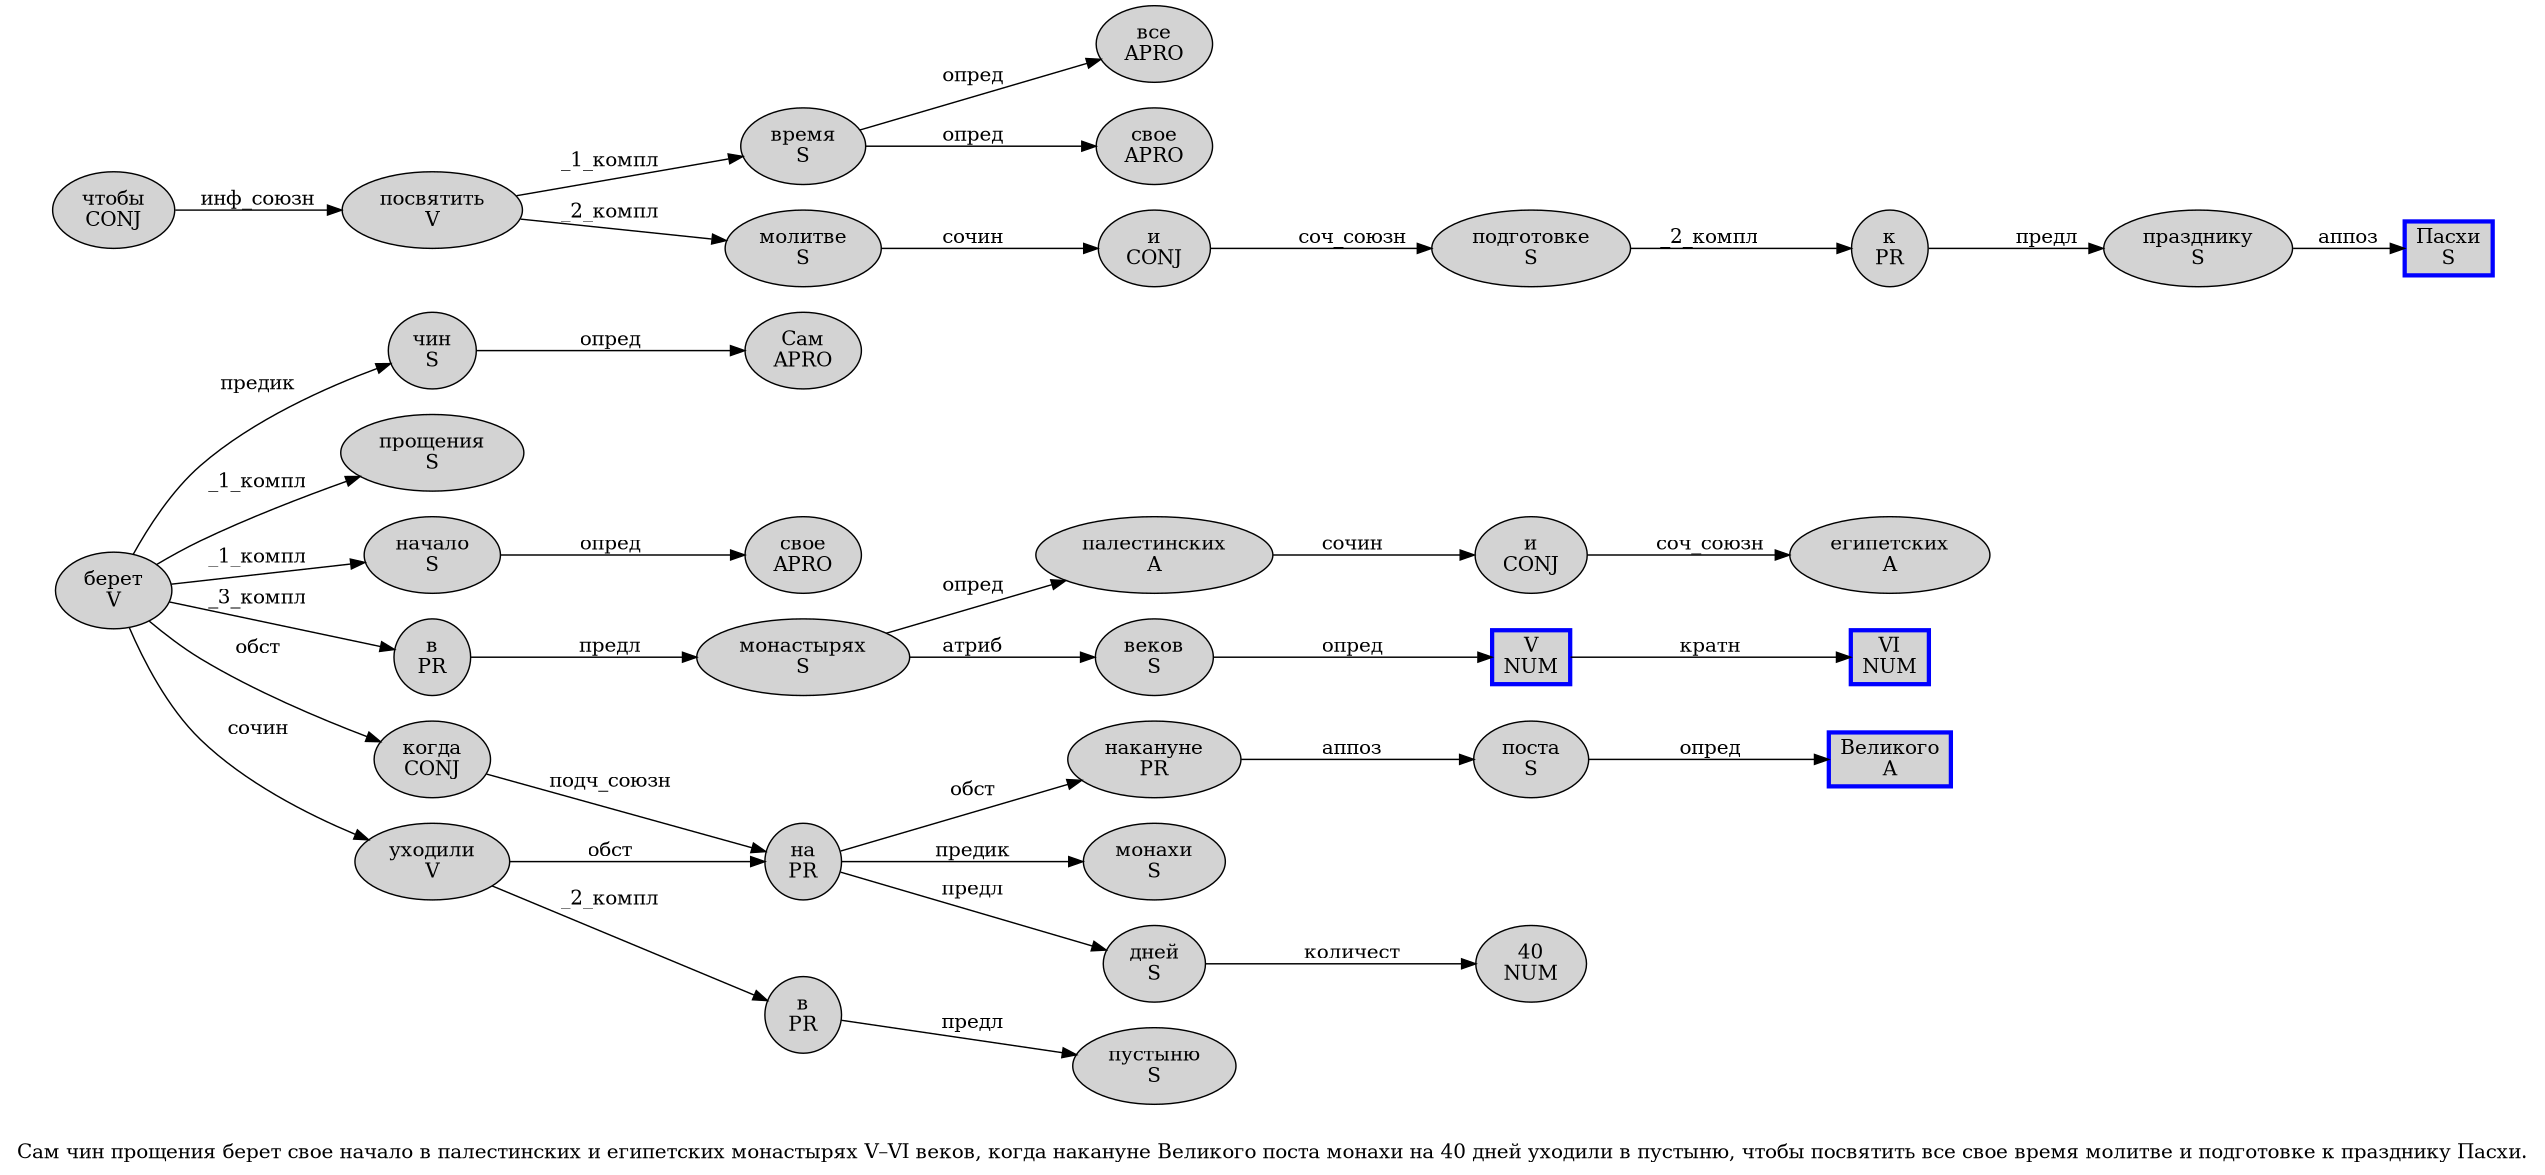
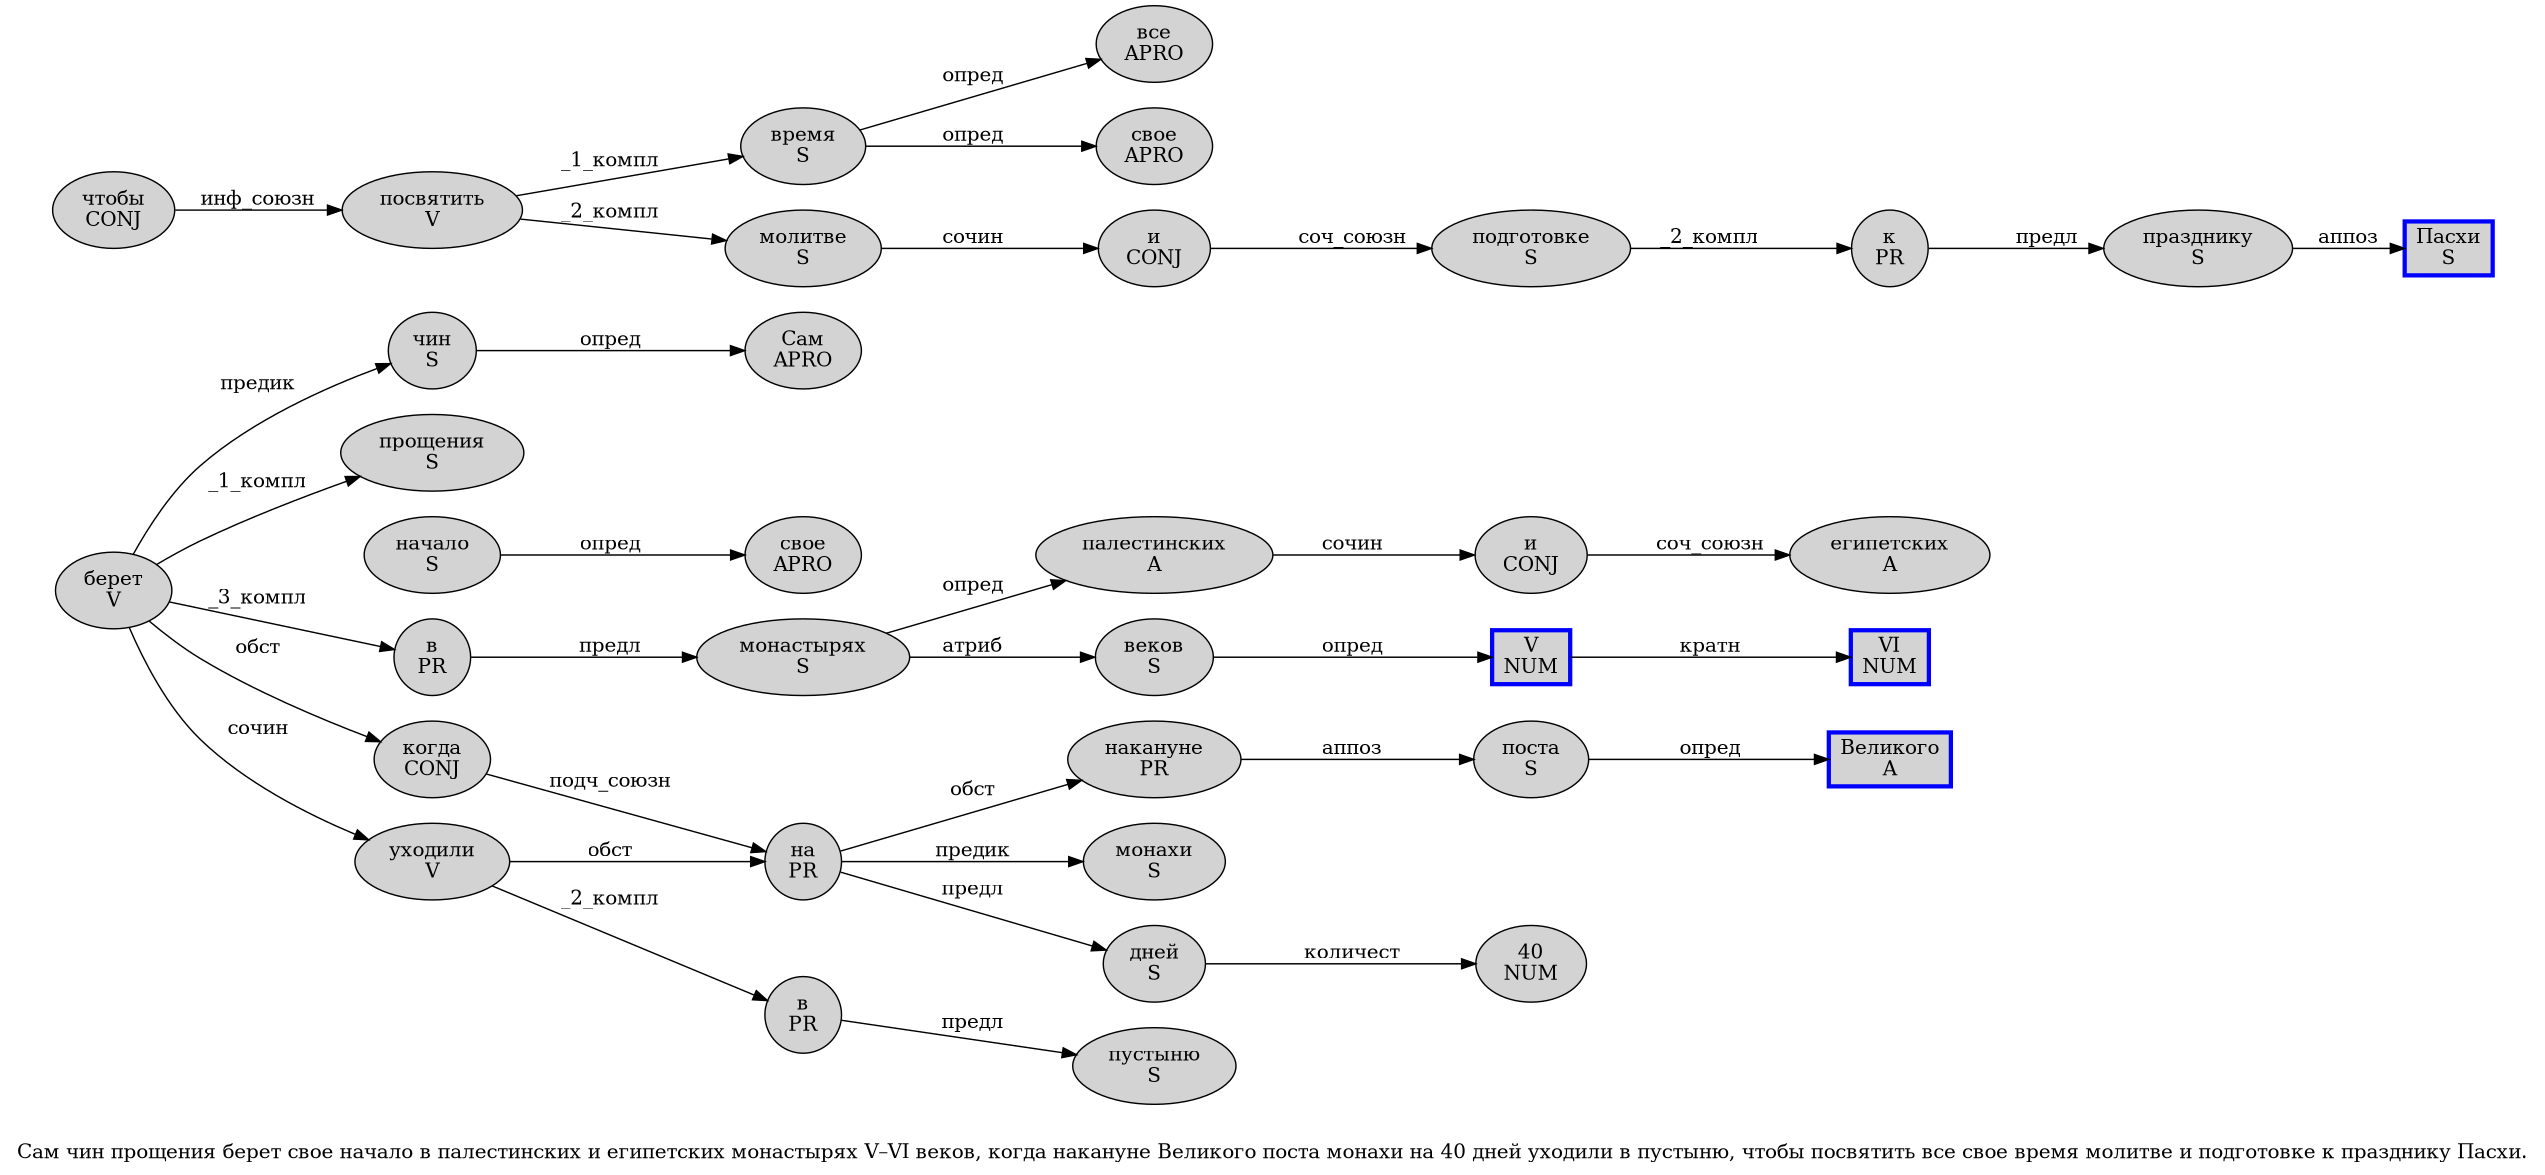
(261, 574) -> none
